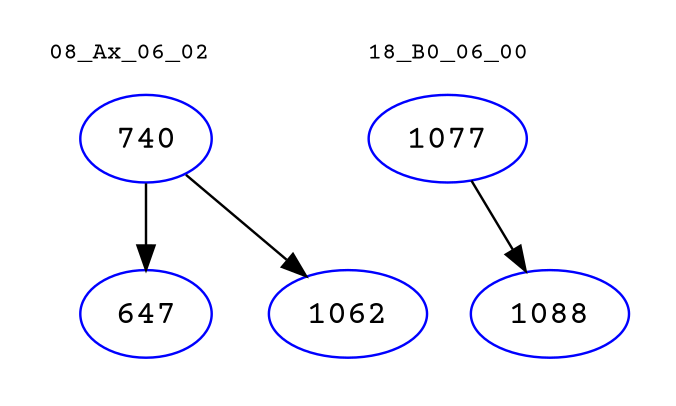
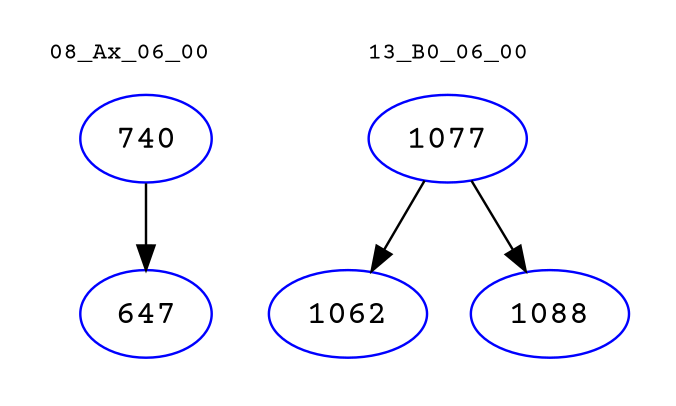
(130, 52) -> (130, 52)
(449, 52) -> (449, 52)
(216, 200) -> (404, 215)
